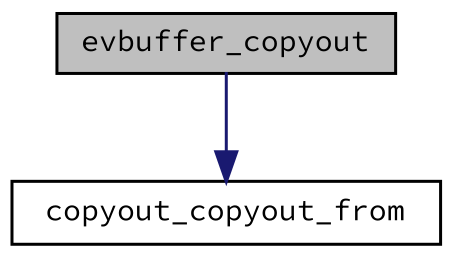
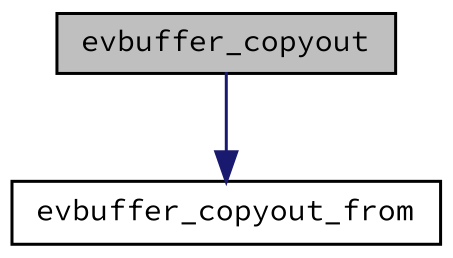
(226, 213) -> (226, 213)
